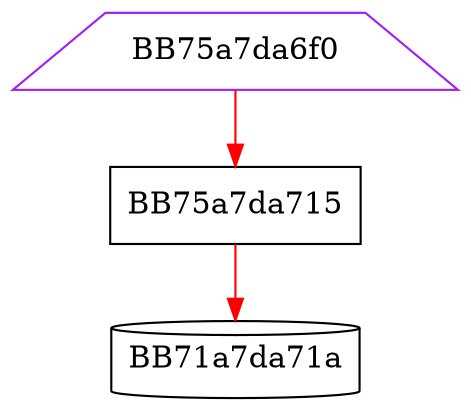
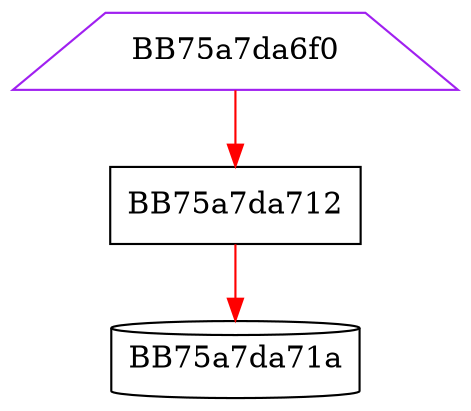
(235, 205) -> (235, 205)
(235, 360) -> (235, 360)
